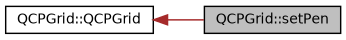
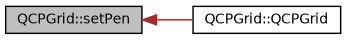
(186, 20) -> (175, 20)
